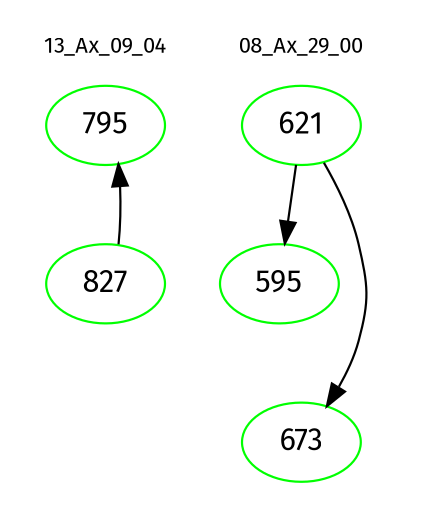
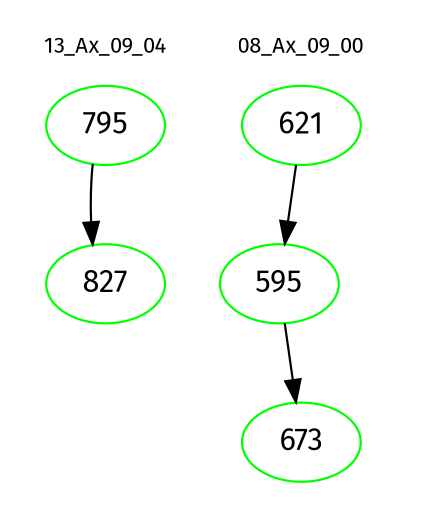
(301, 47) -> (301, 47)
(120, 215) -> (91, 193)
(365, 273) -> (289, 352)
